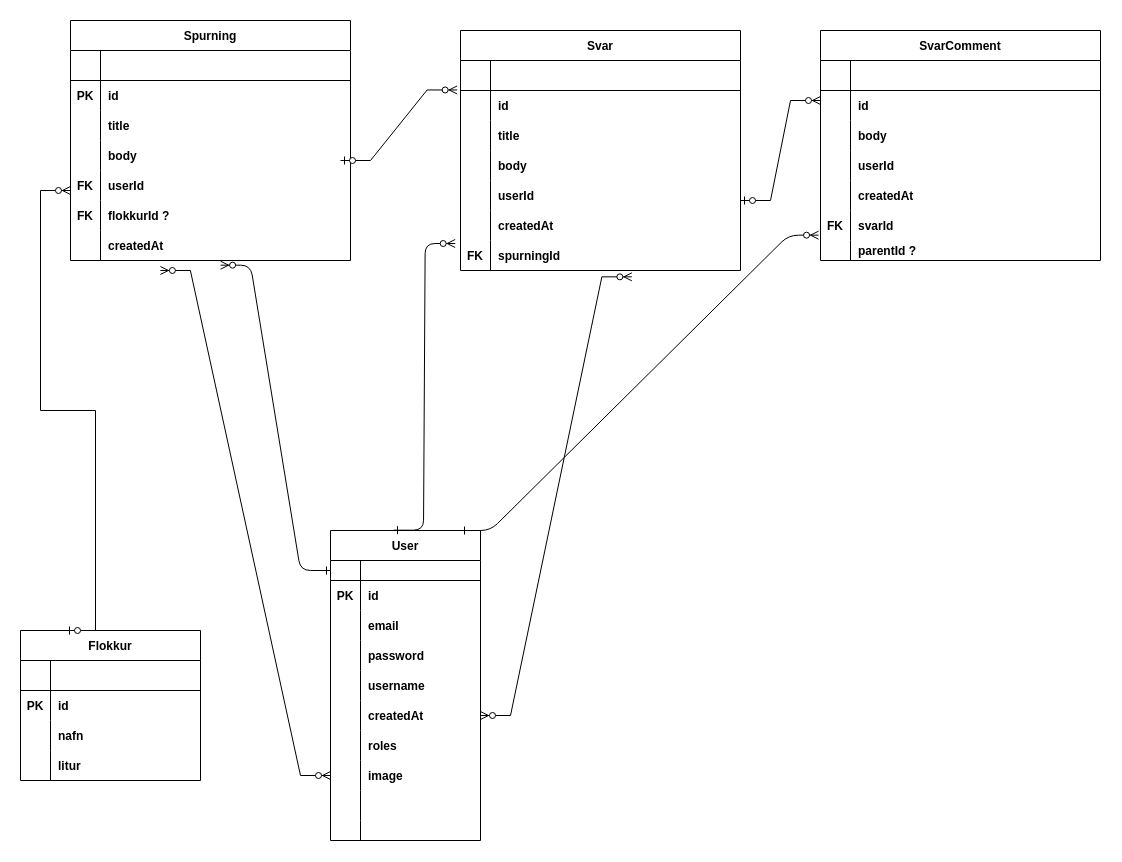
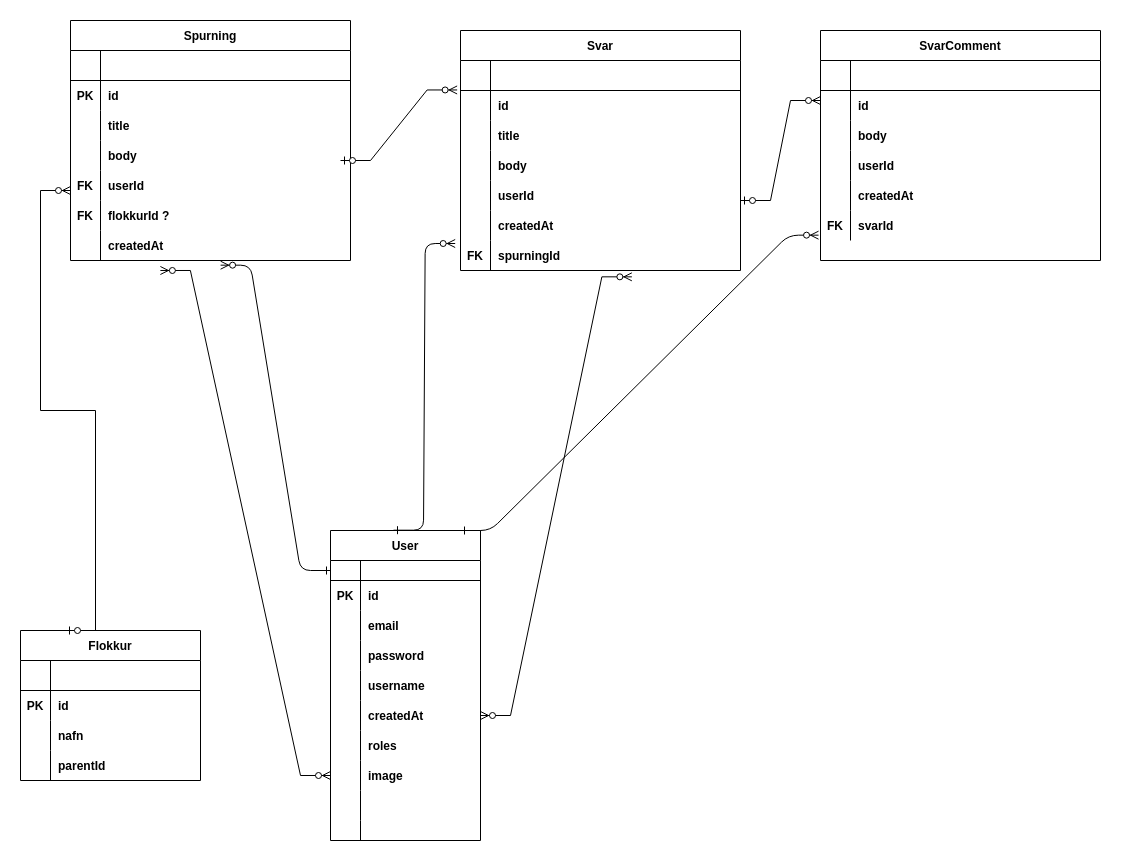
(976, 251) -> none
(72, 766) -> (85, 766)
